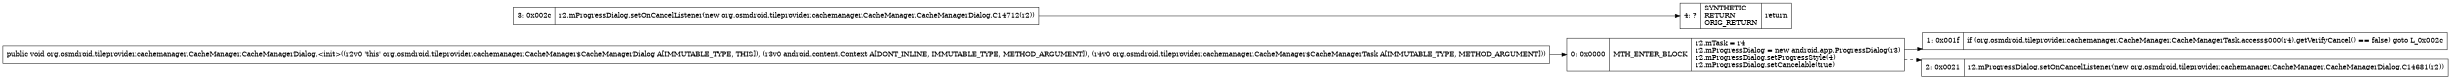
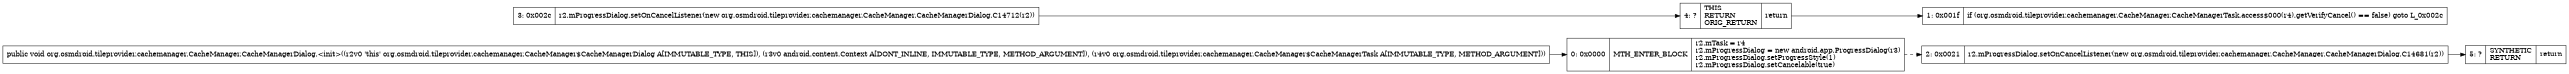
(1725, 8) -> (1713, 8)
(1911, 49) -> (1855, 16)
none -> (2516, 55)
(1766, 58) -> (1766, 58)
